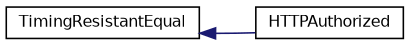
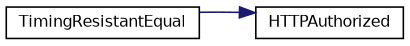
(235, 33) -> (219, 12)
